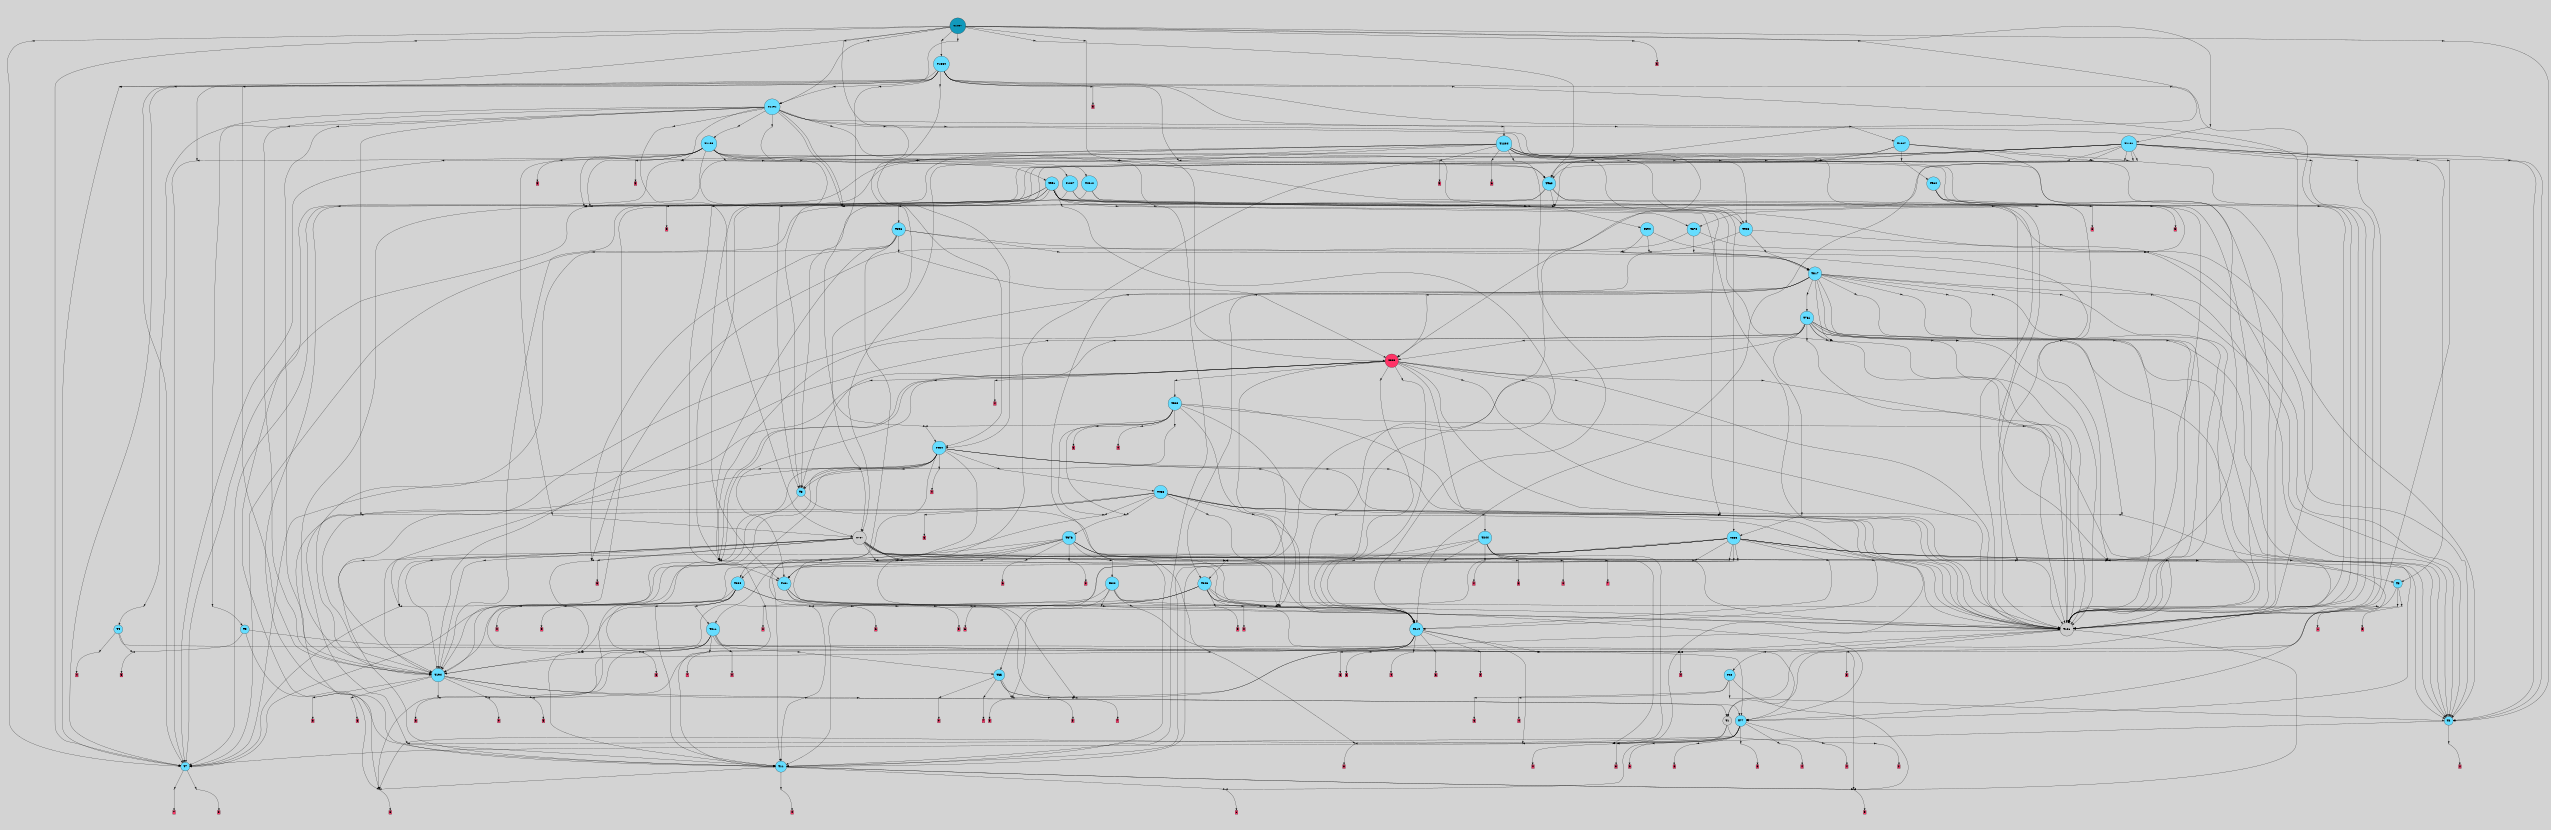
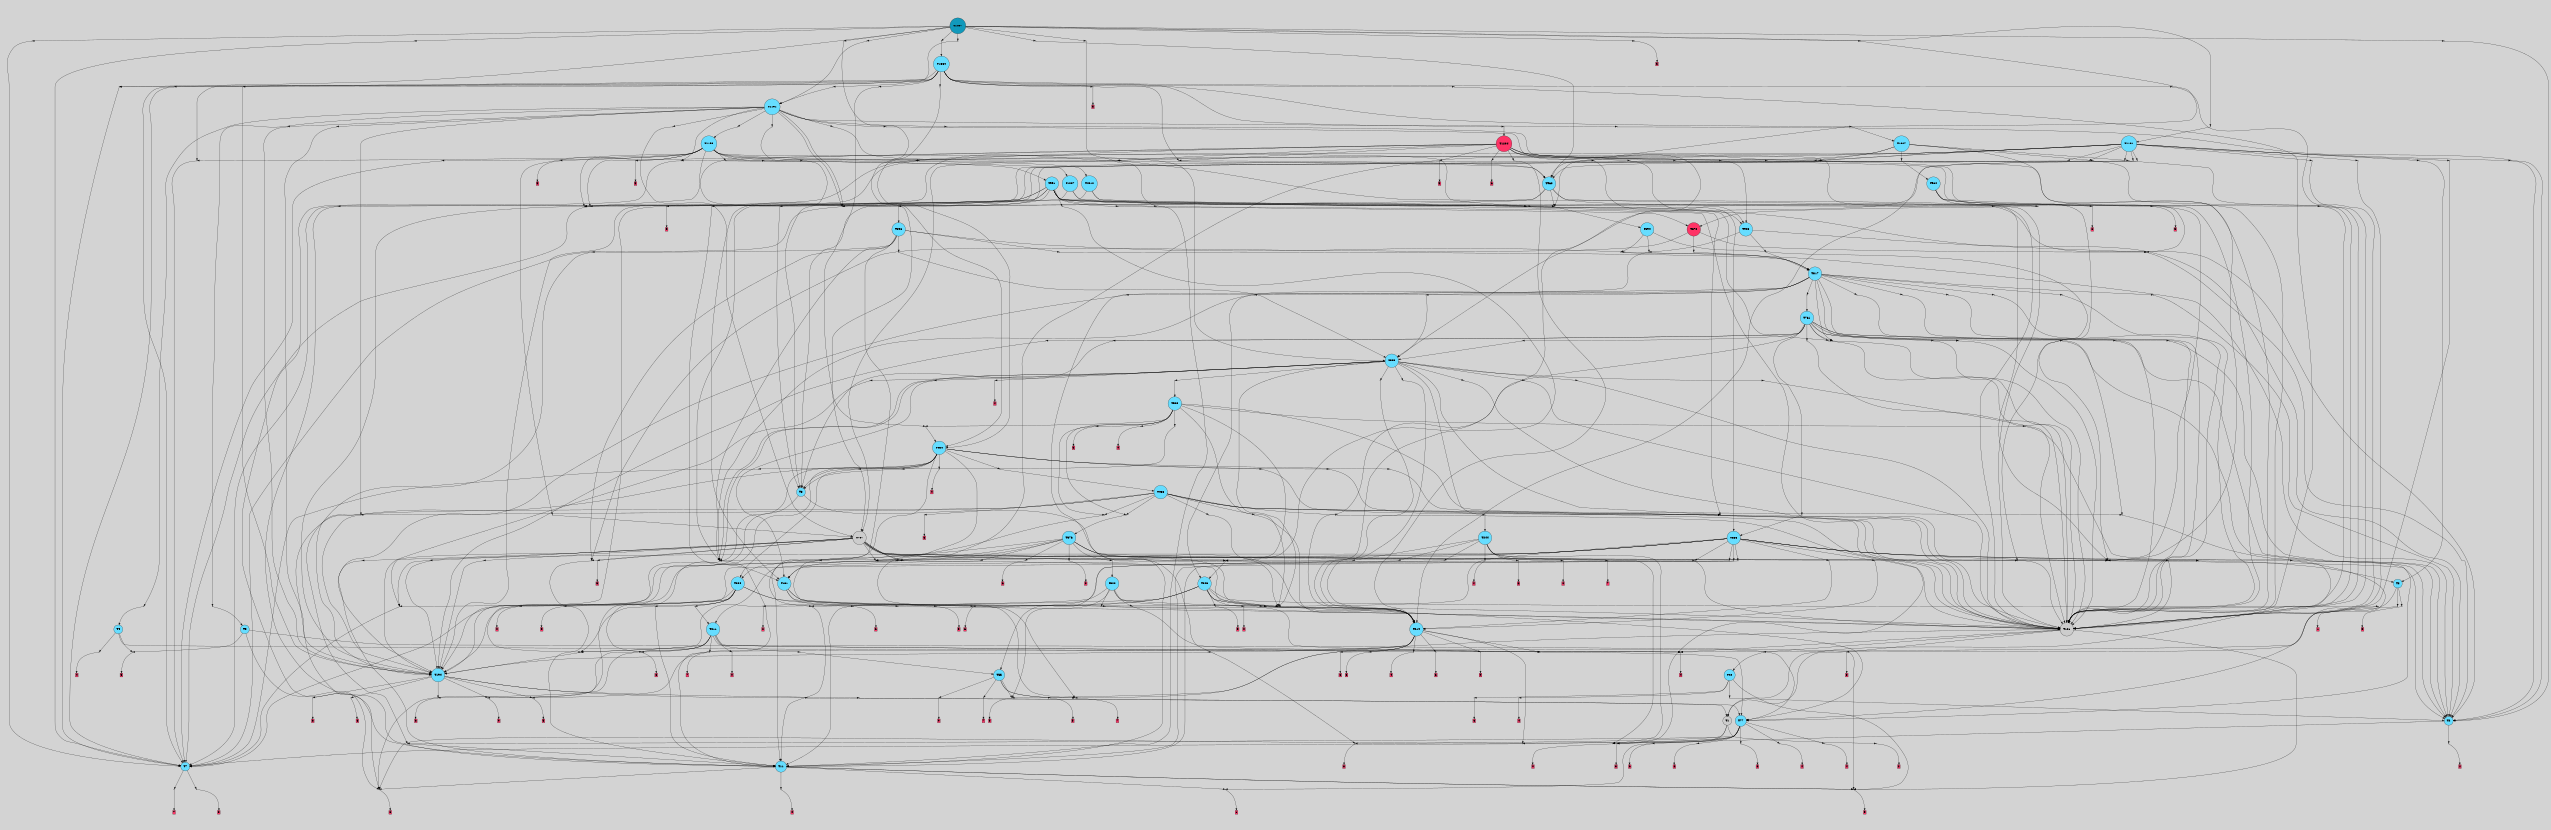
(1504, 144) -> (1504, 144)
(1694, 229) -> (1694, 229)
(1392, 361) -> (1392, 361)
